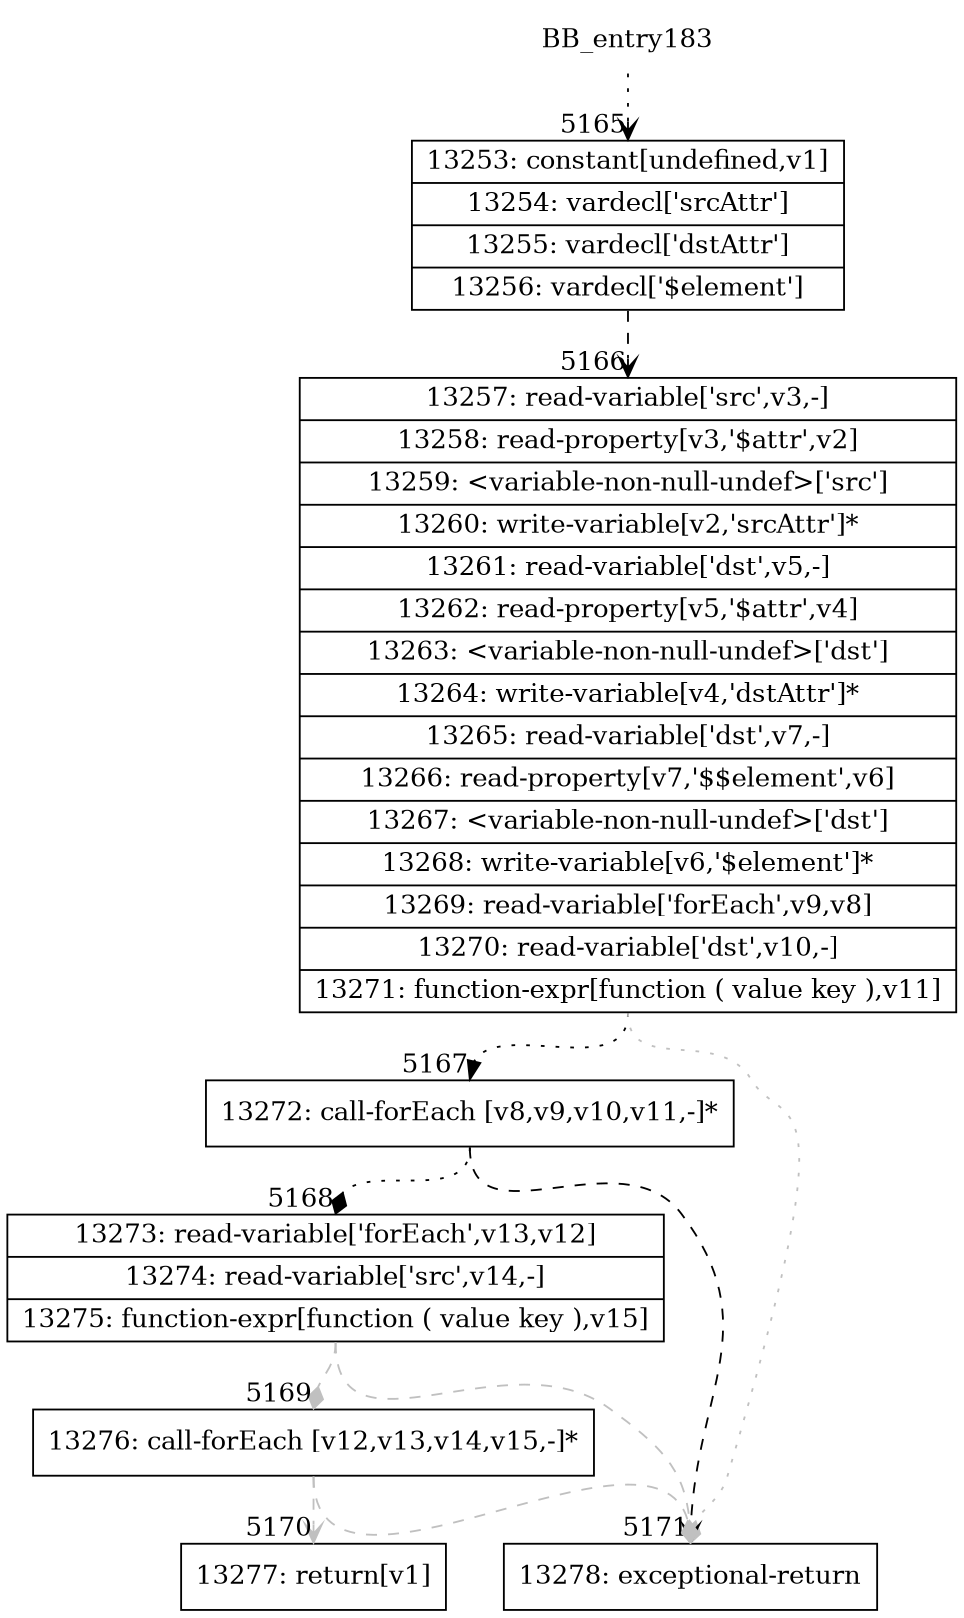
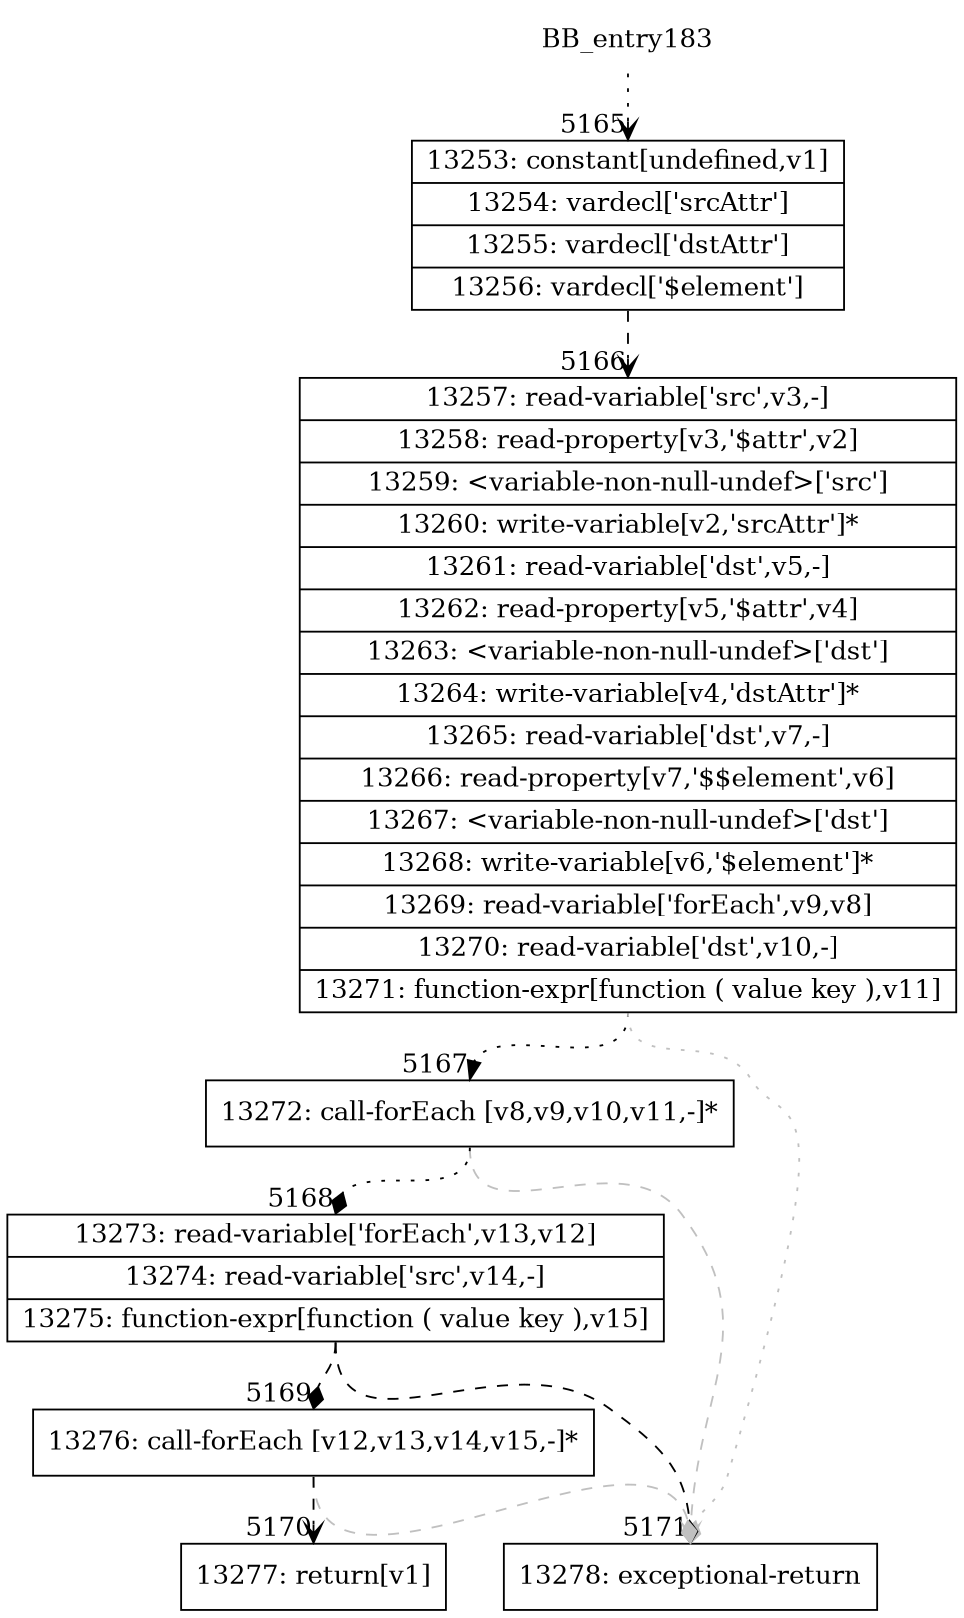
(702, 1246) -> (702, 1246)
(329, 1368) -> (329, 1368)
(528, 1385) -> (528, 1385)
(314, 1511) -> (314, 1511)
